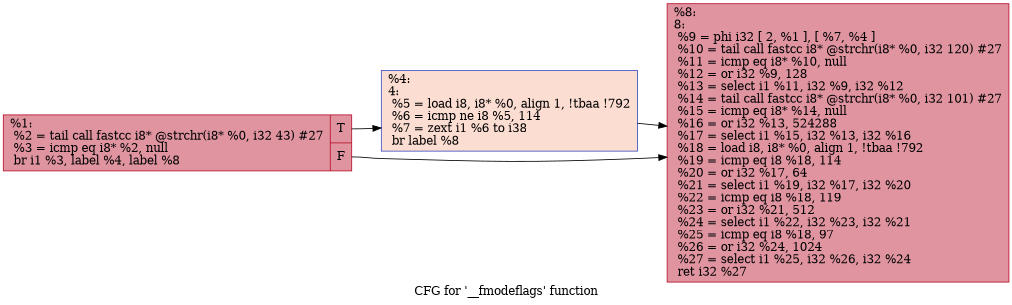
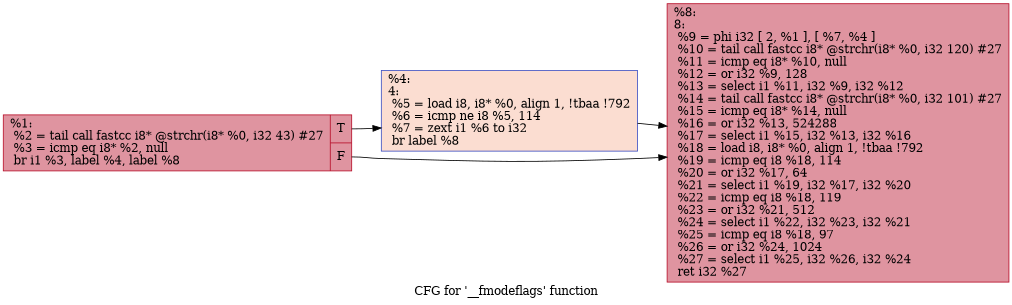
(458, 129) -> (458, 129)
